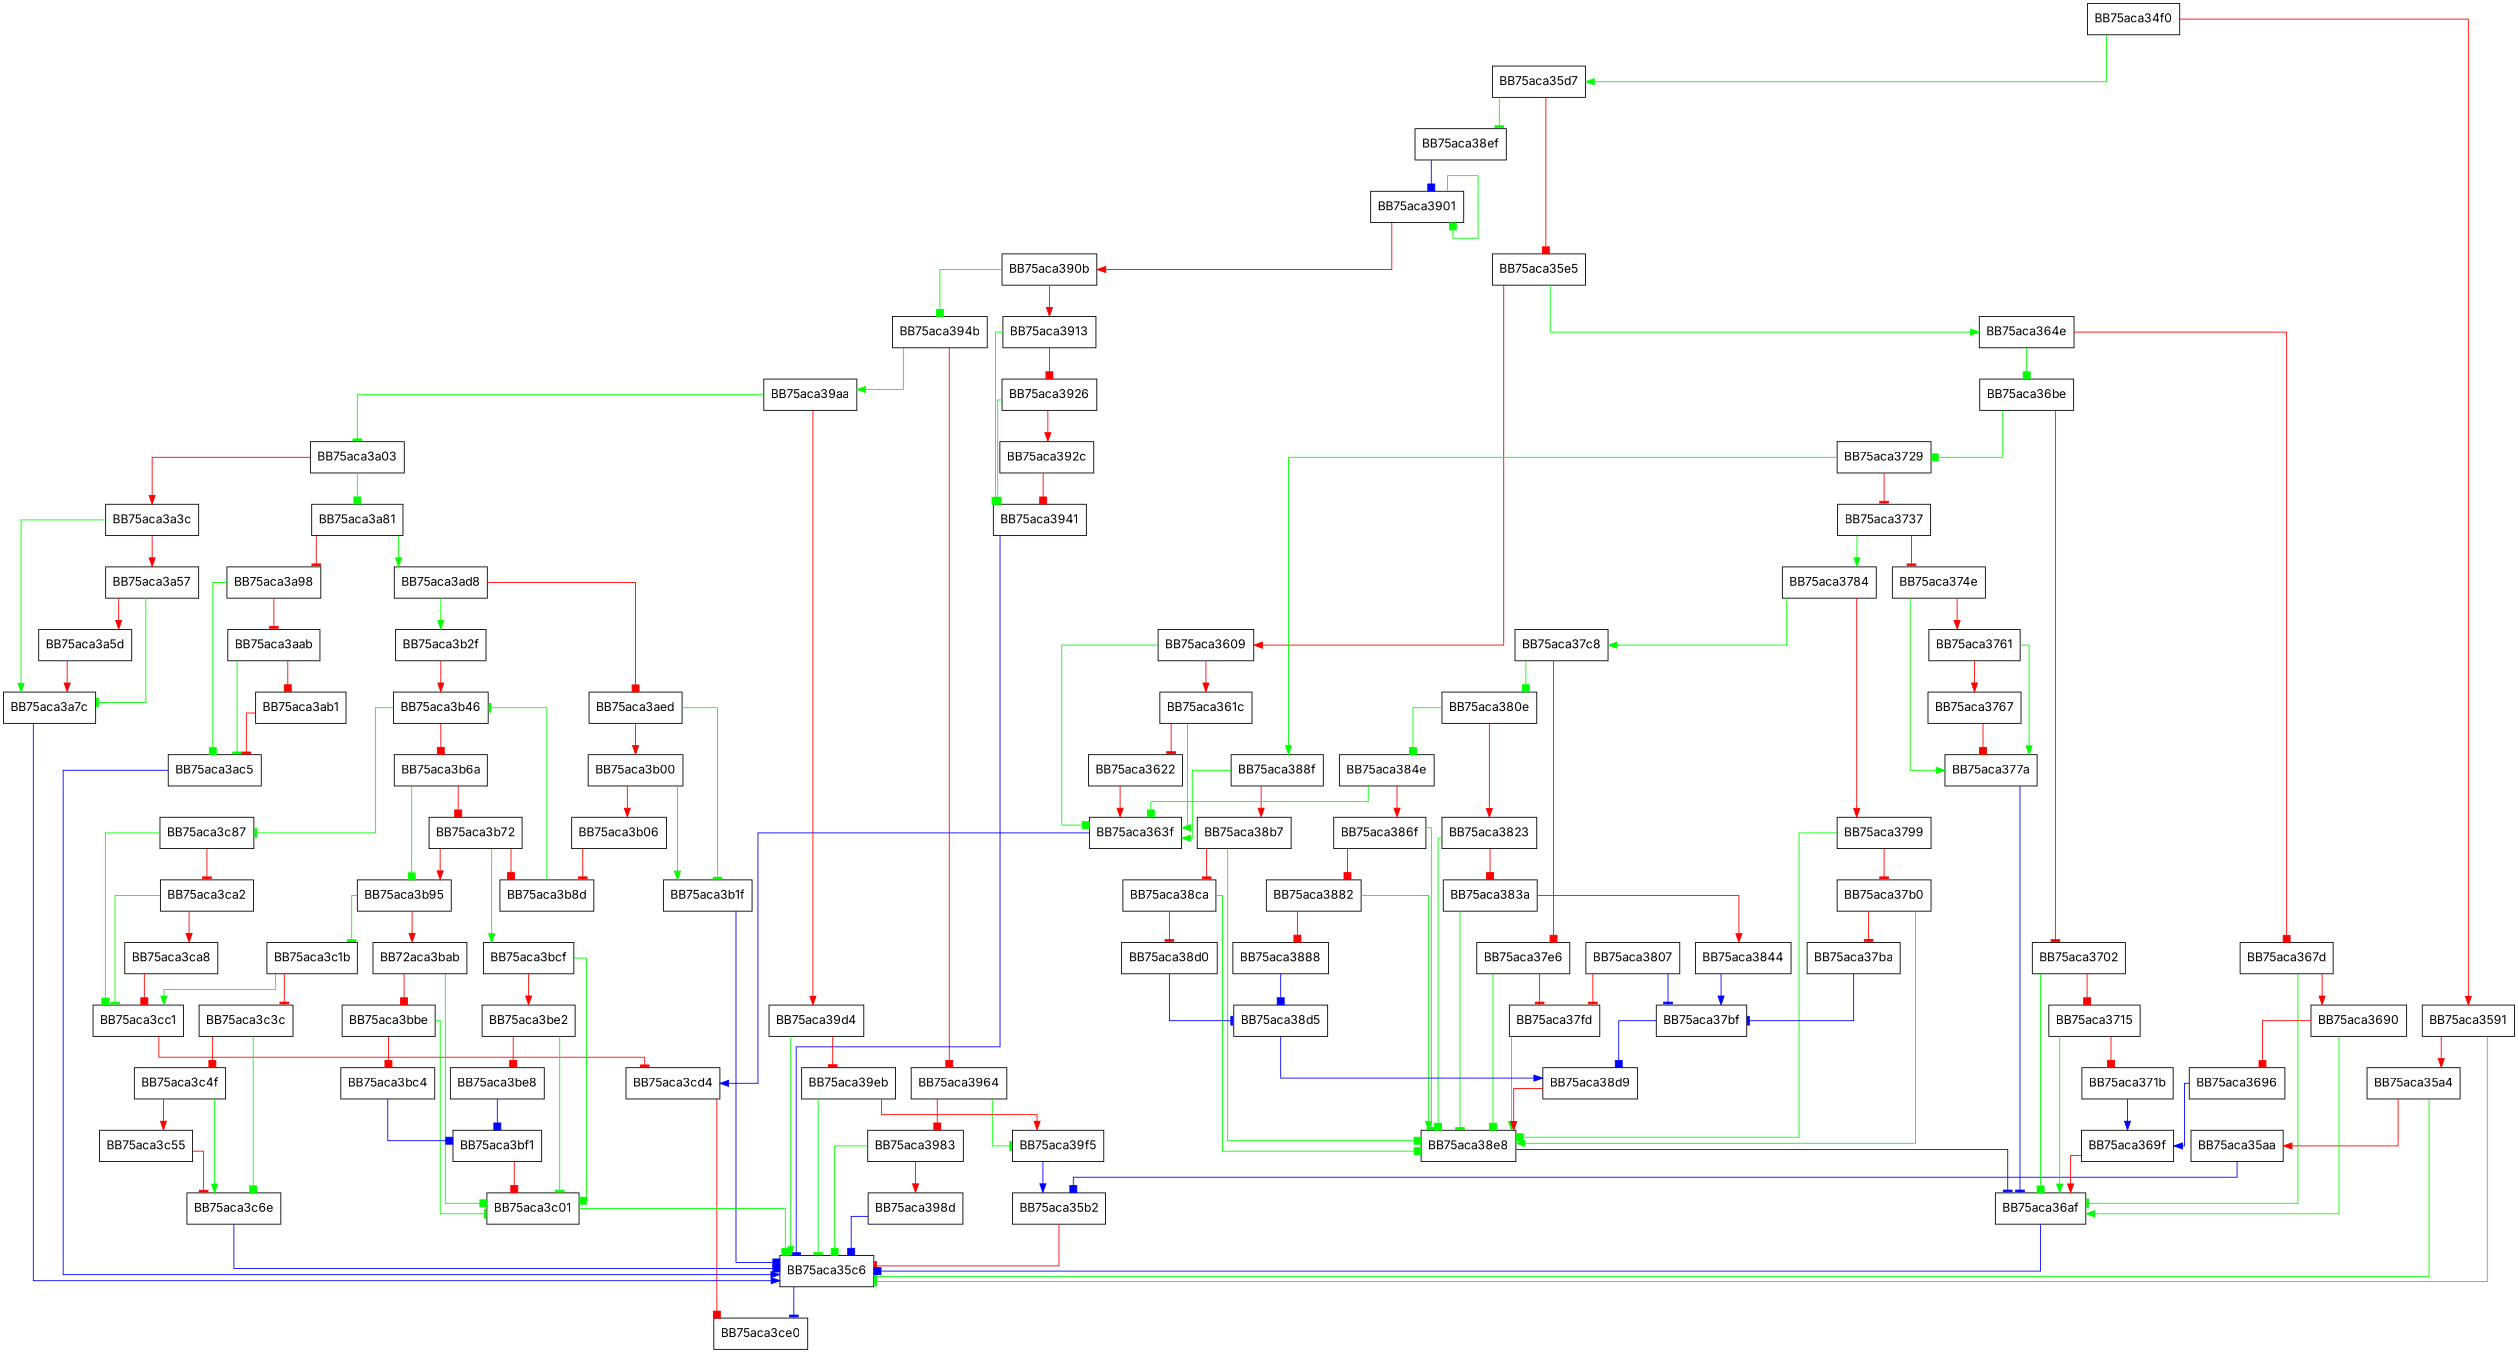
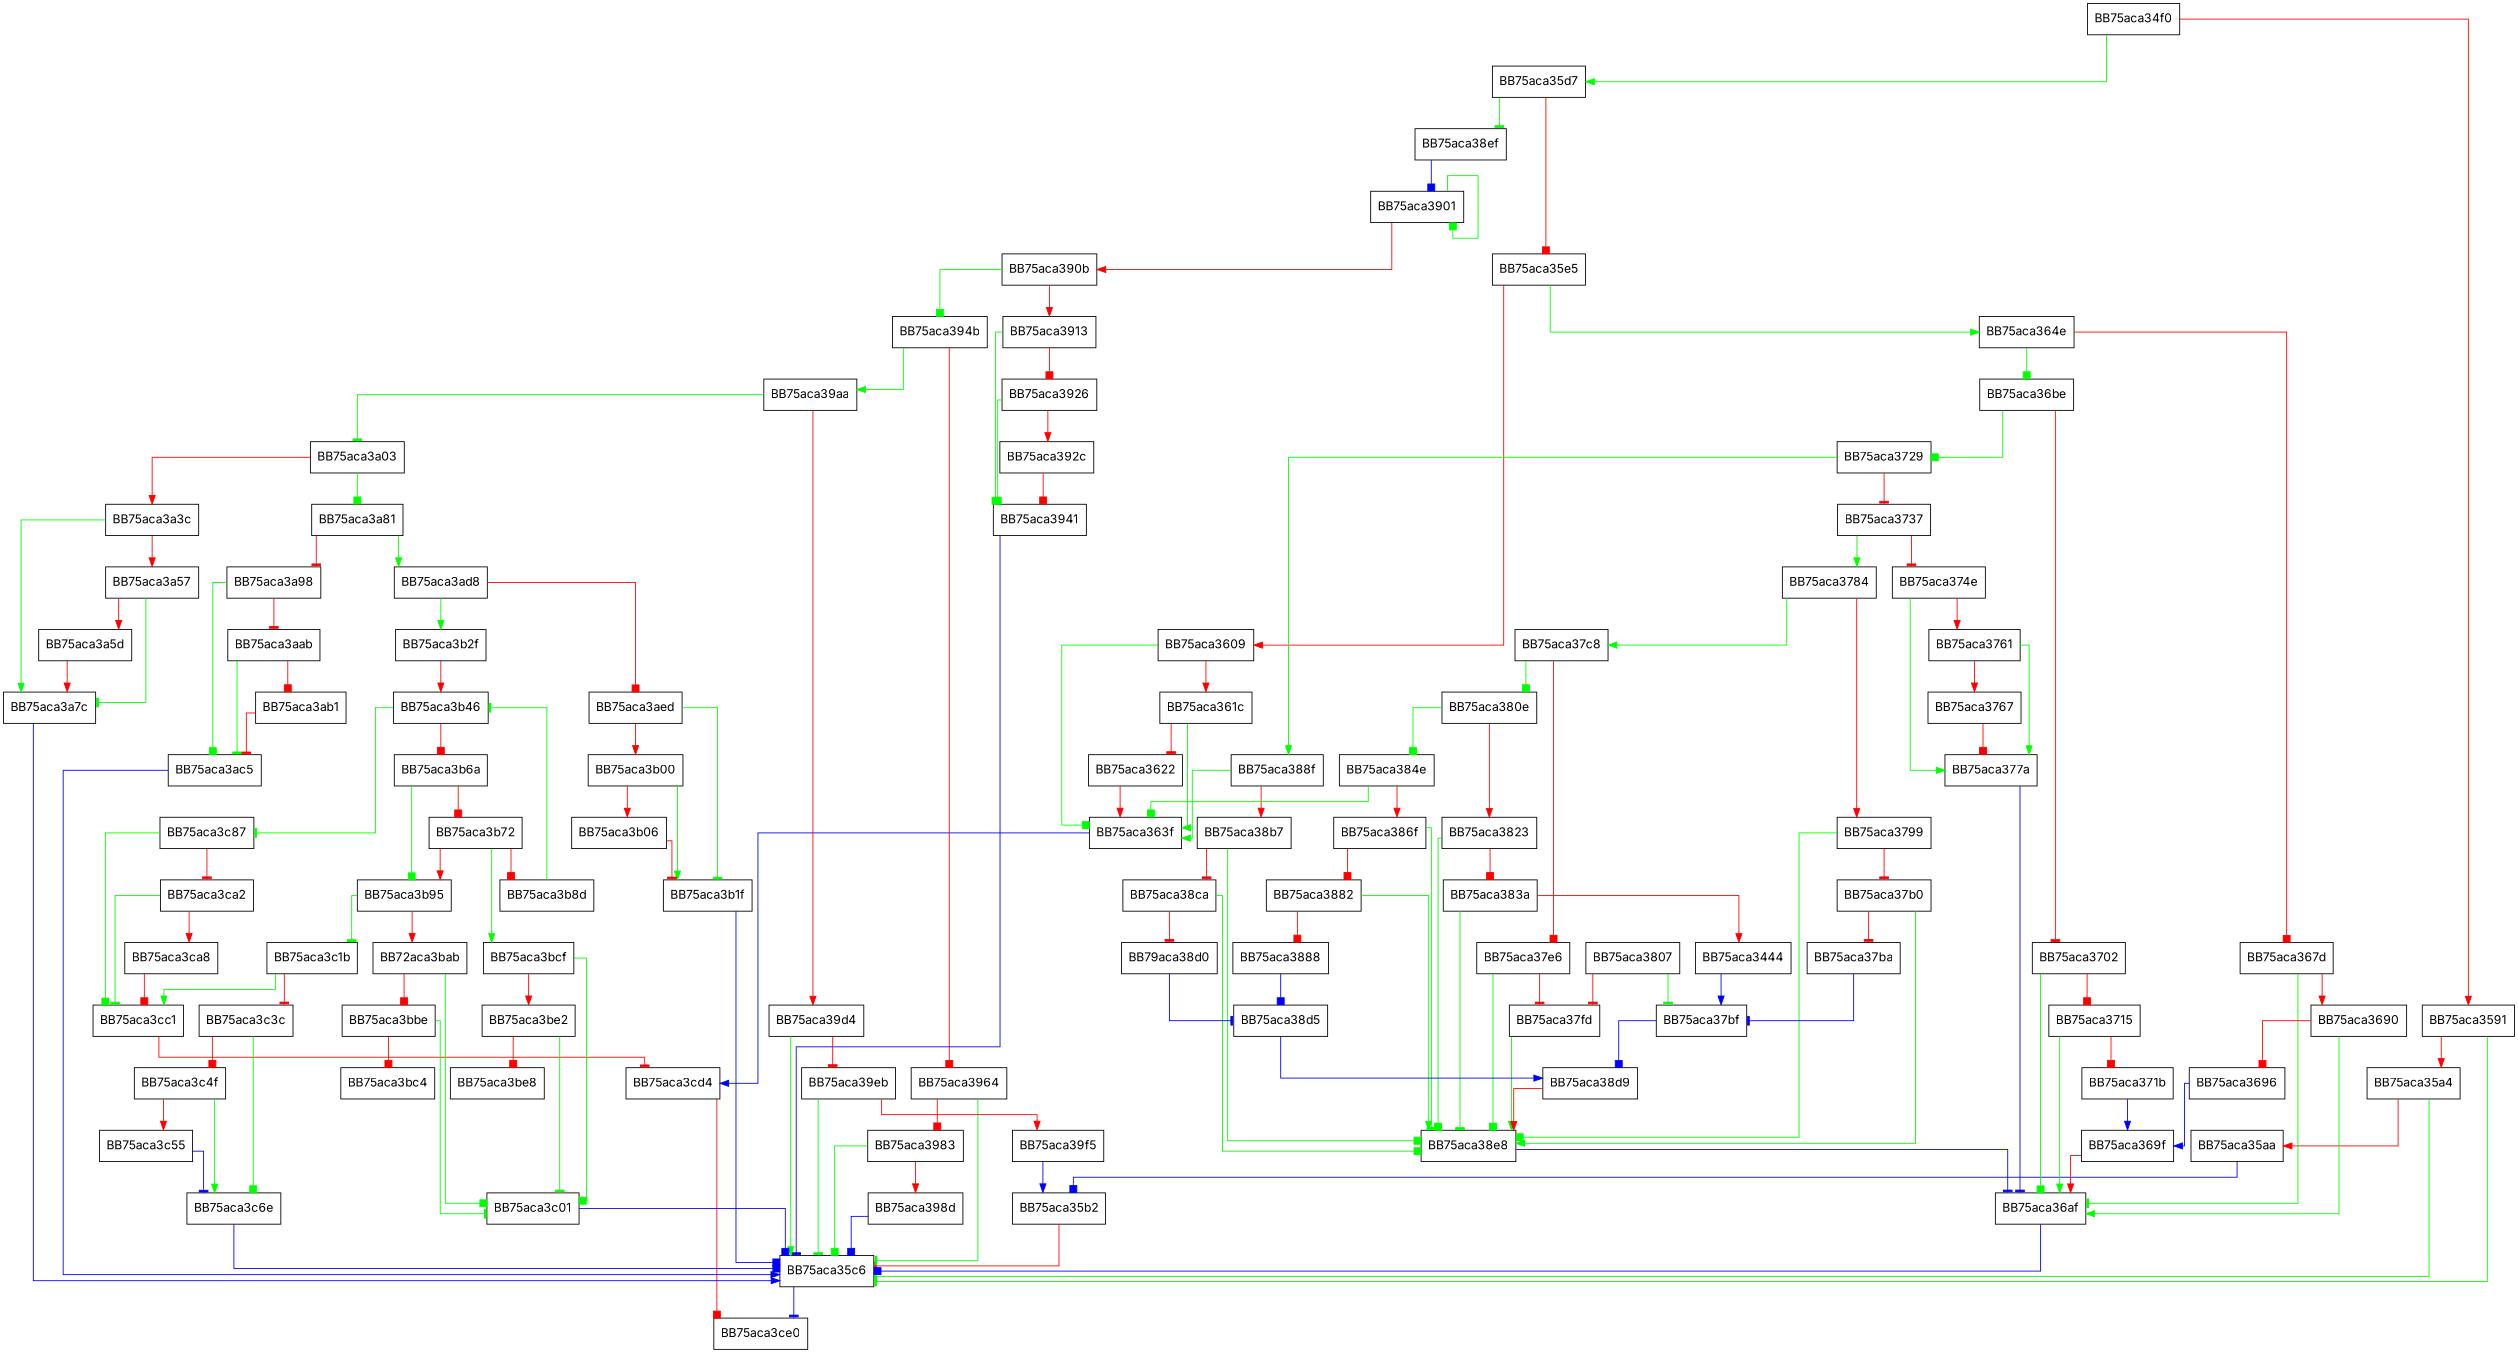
(583, 862) -> (672, 855)
(1169, 958) -> (1169, 958)
(1743, 958) -> (1743, 958)
(1668, 987) -> (1668, 987)
(992, 1130) -> (978, 1230)
(497, 1146) -> none
(204, 1164) -> (204, 1164)
(701, 1209) -> (701, 1209)
